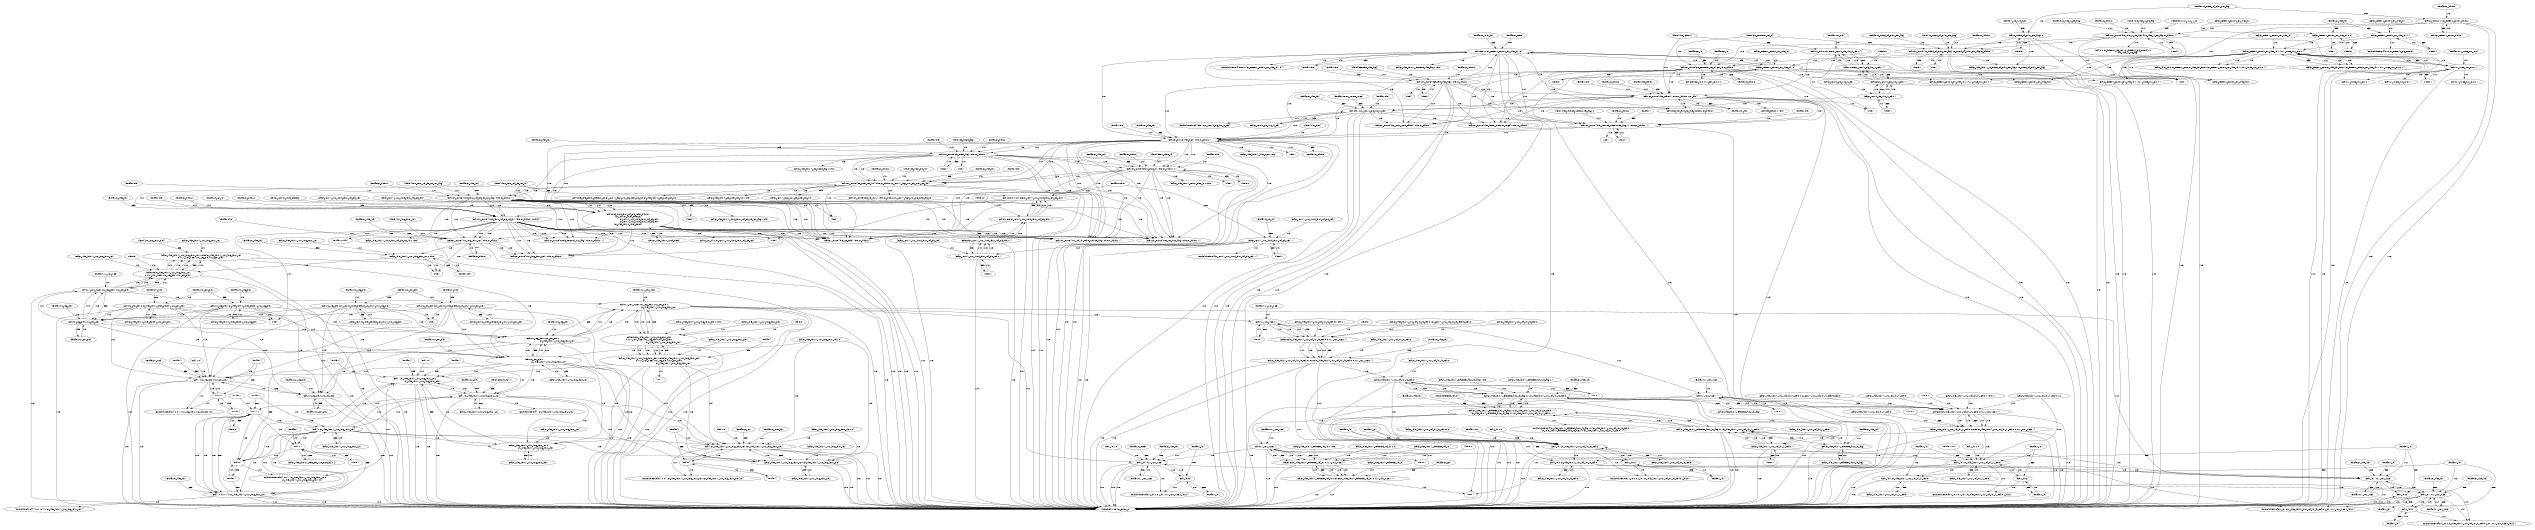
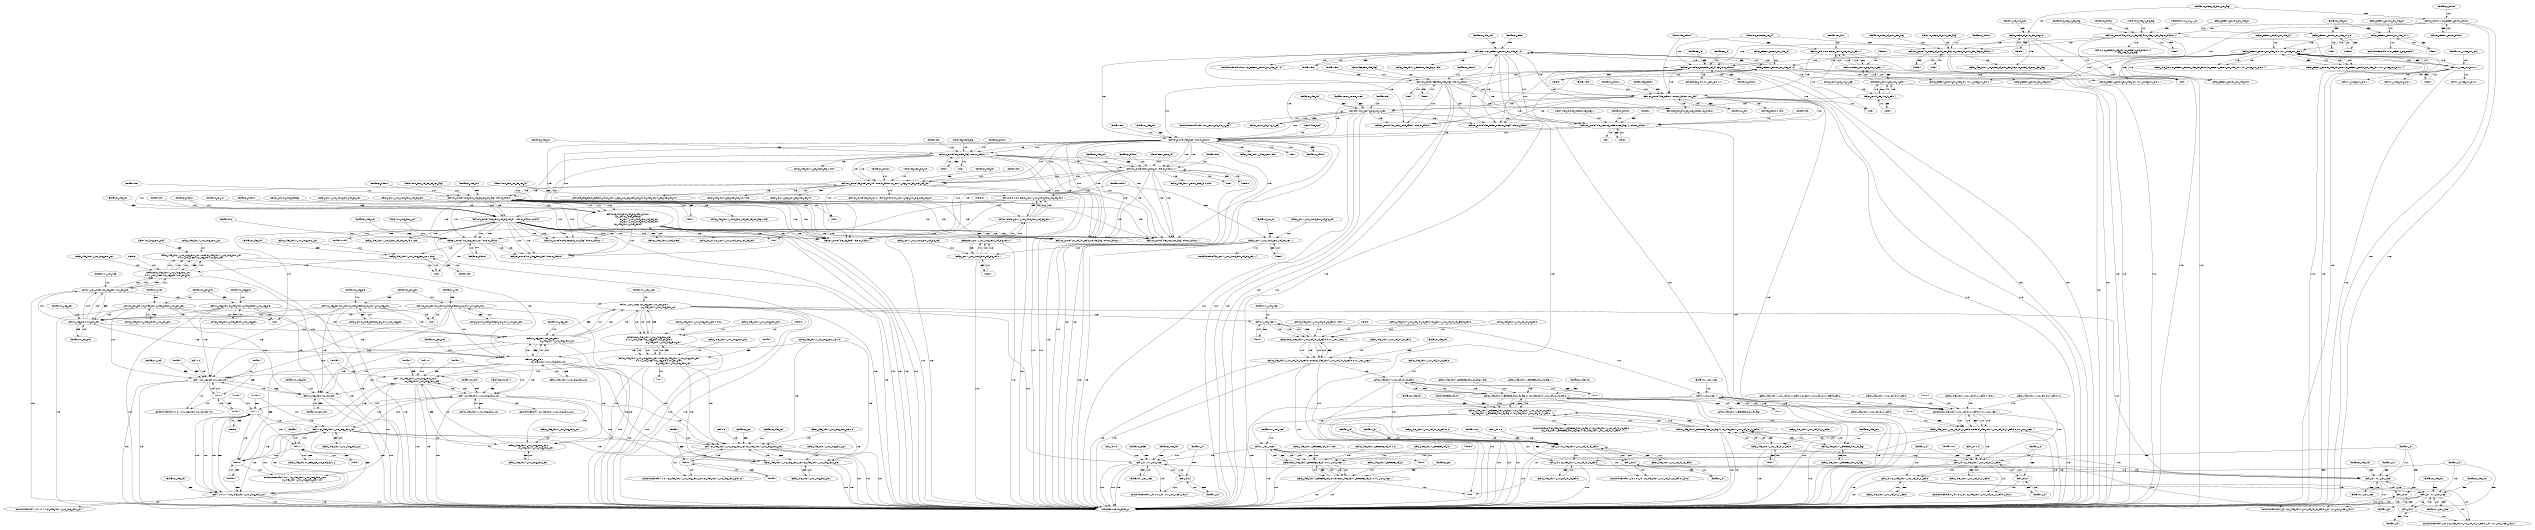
none -> (398, 369)
